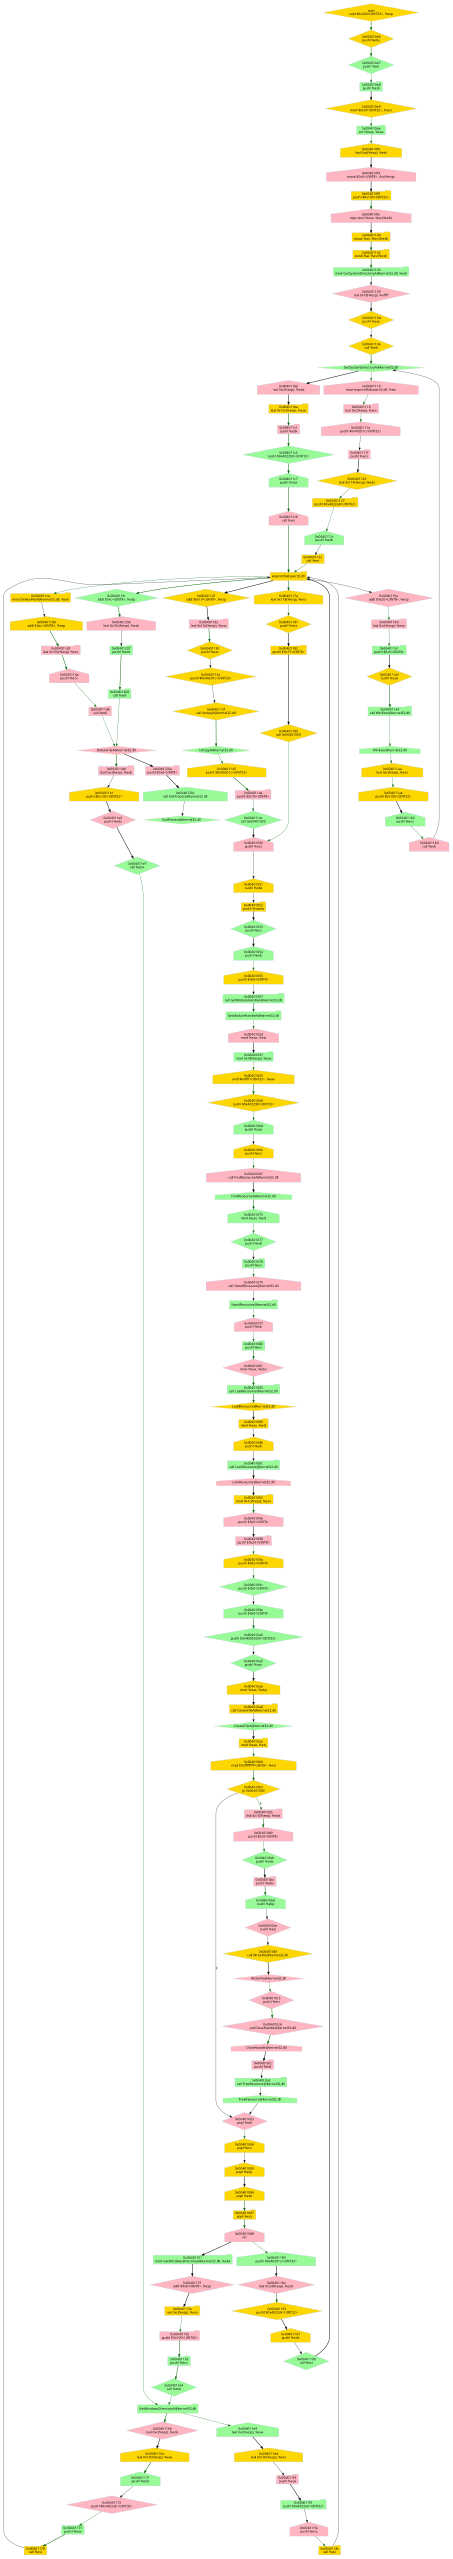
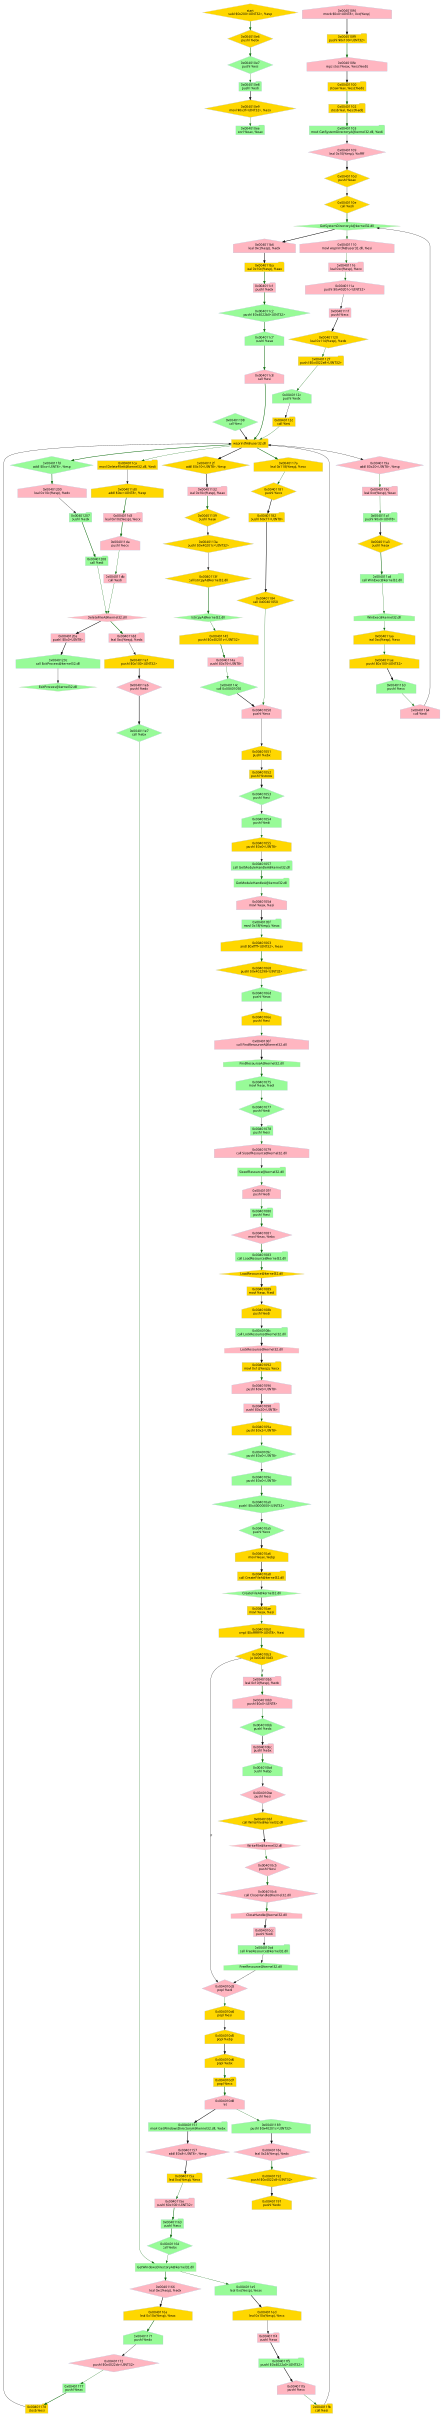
(371, 151) -> none
(254, 941) -> (262, 808)
(297, 2347) -> none
(306, 2515) -> (287, 2374)
(35, 2550) -> (37, 2409)
